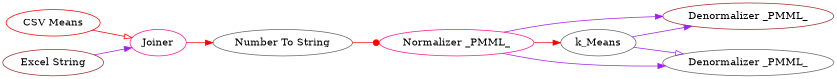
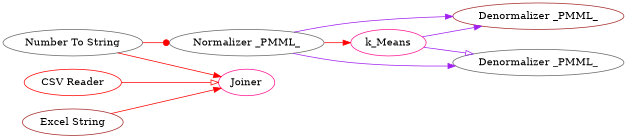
(53, 23) -> (73, 82)
(196, 43) -> (166, 64)
(457, 43) -> (247, 43)
(598, 43) -> (388, 43)
(109, 52) -> (162, 102)
